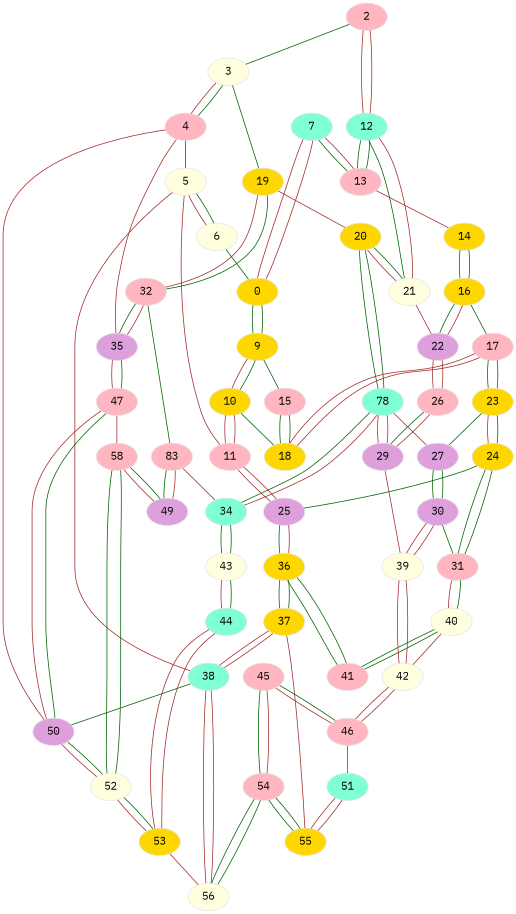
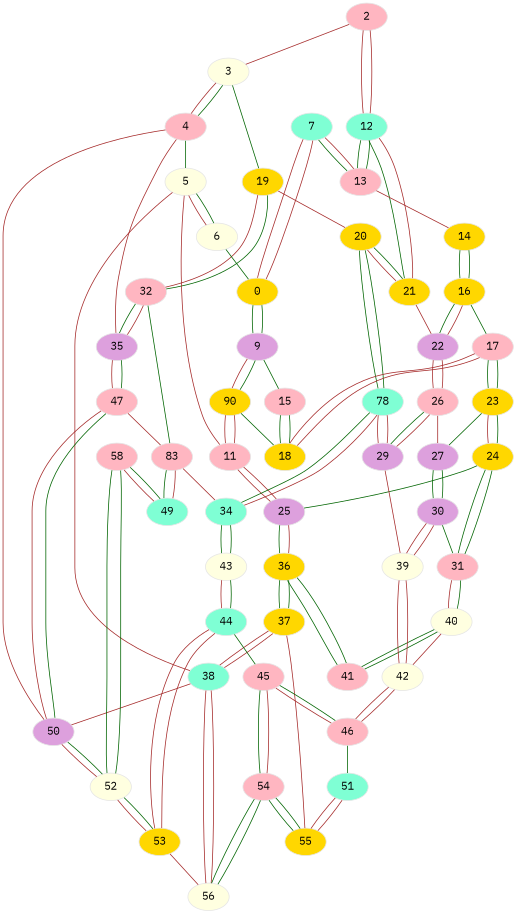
(297, 44) -> (297, 44)
(409, 292) -> (409, 292)
(257, 347) -> (257, 347)
(230, 402) -> (230, 402)
(404, 423) -> (438, 429)
(117, 429) -> (144, 429)
(167, 512) -> (167, 512)
none -> (241, 643)
(131, 704) -> (131, 704)
(348, 759) -> (348, 759)
